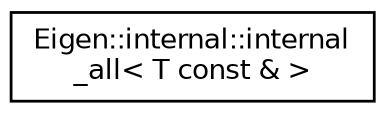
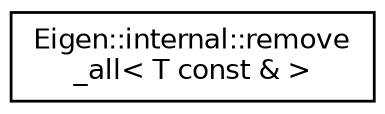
(193, 57) -> (193, 57)
